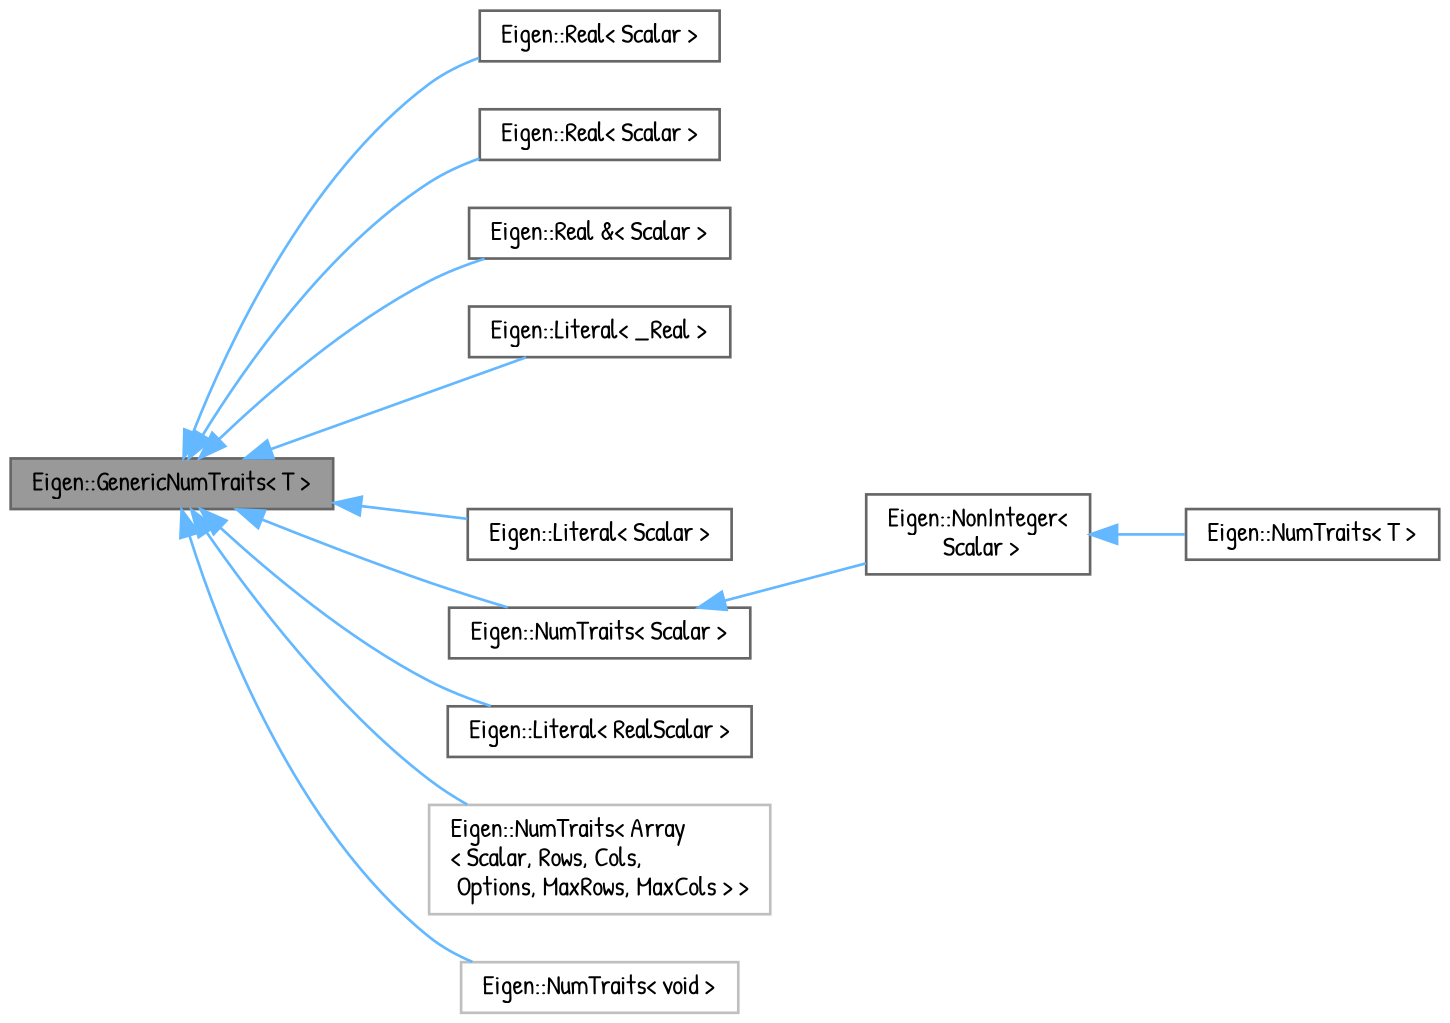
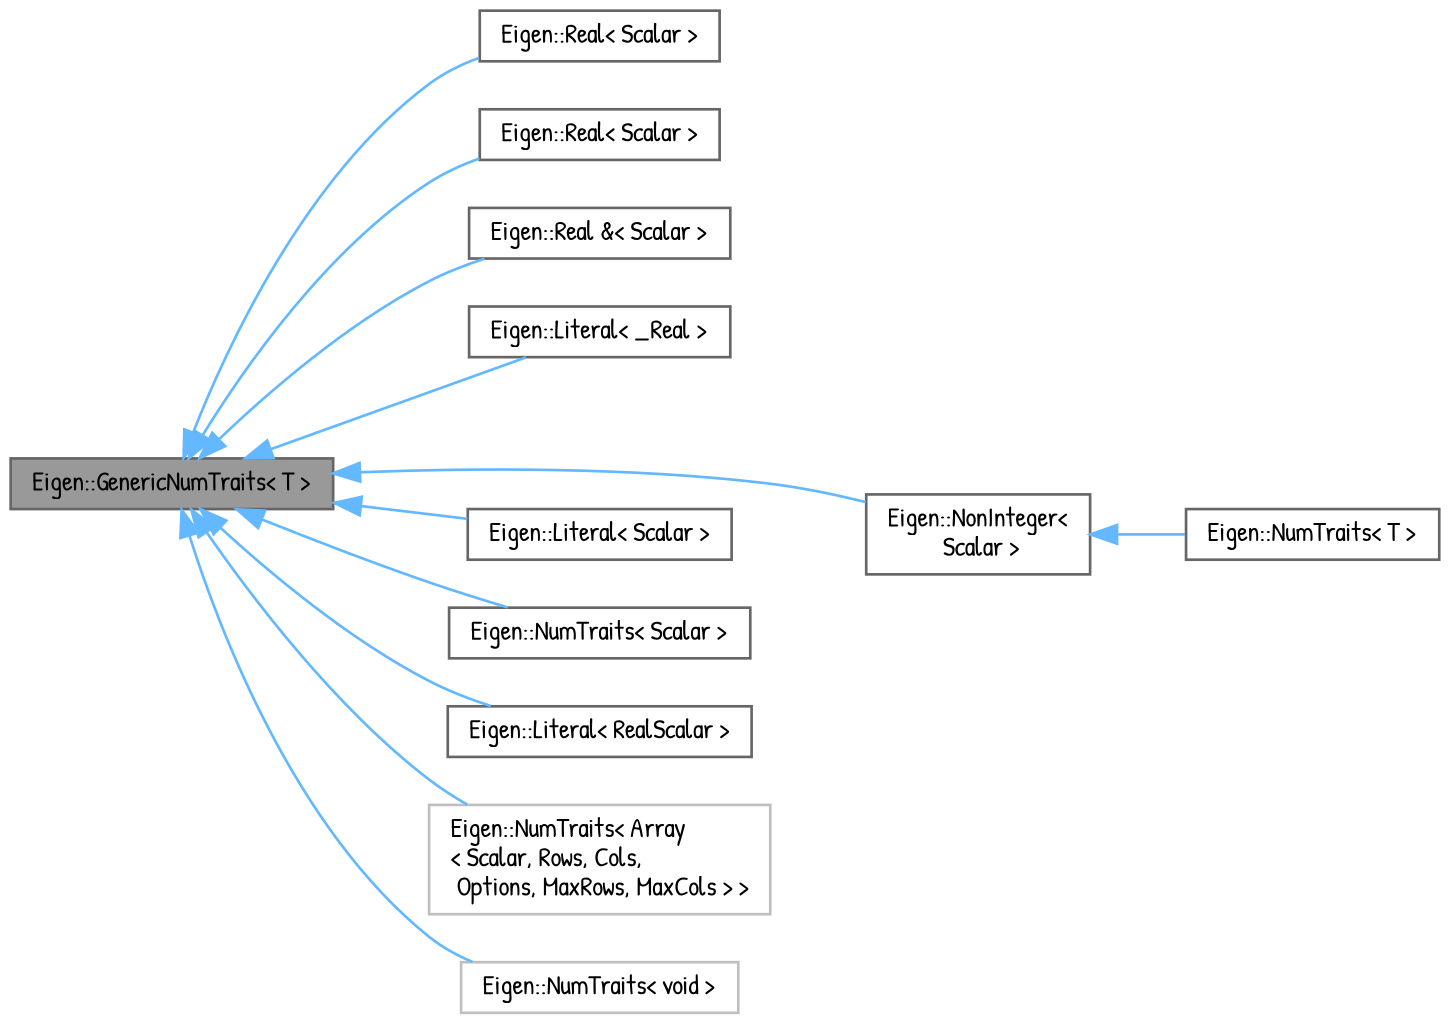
(795, 582) -> (614, 472)
